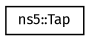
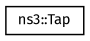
(45, 21) -> (45, 21)
